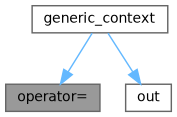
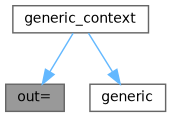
(53, 98) -> (35, 98)
(148, 98) -> (128, 98)
